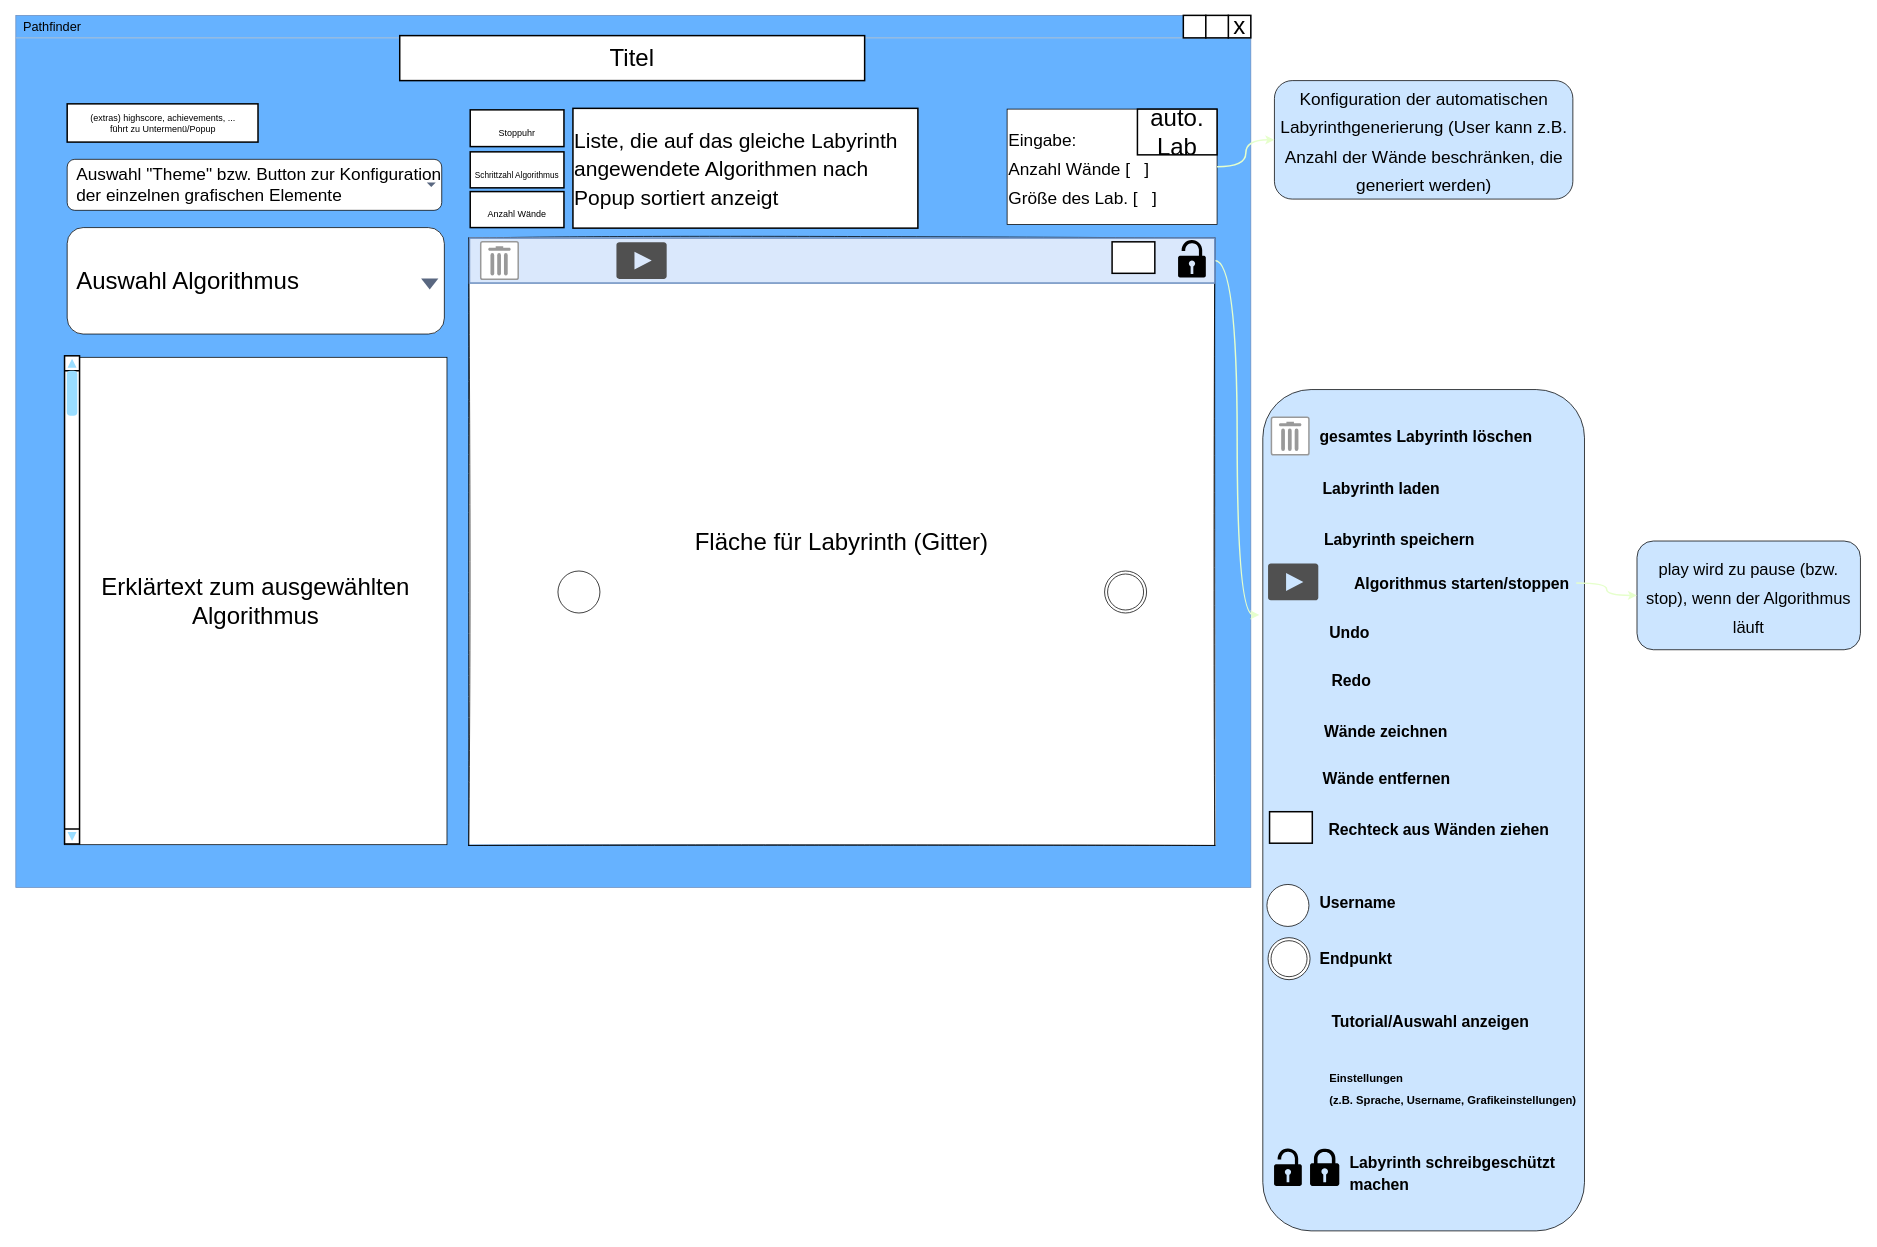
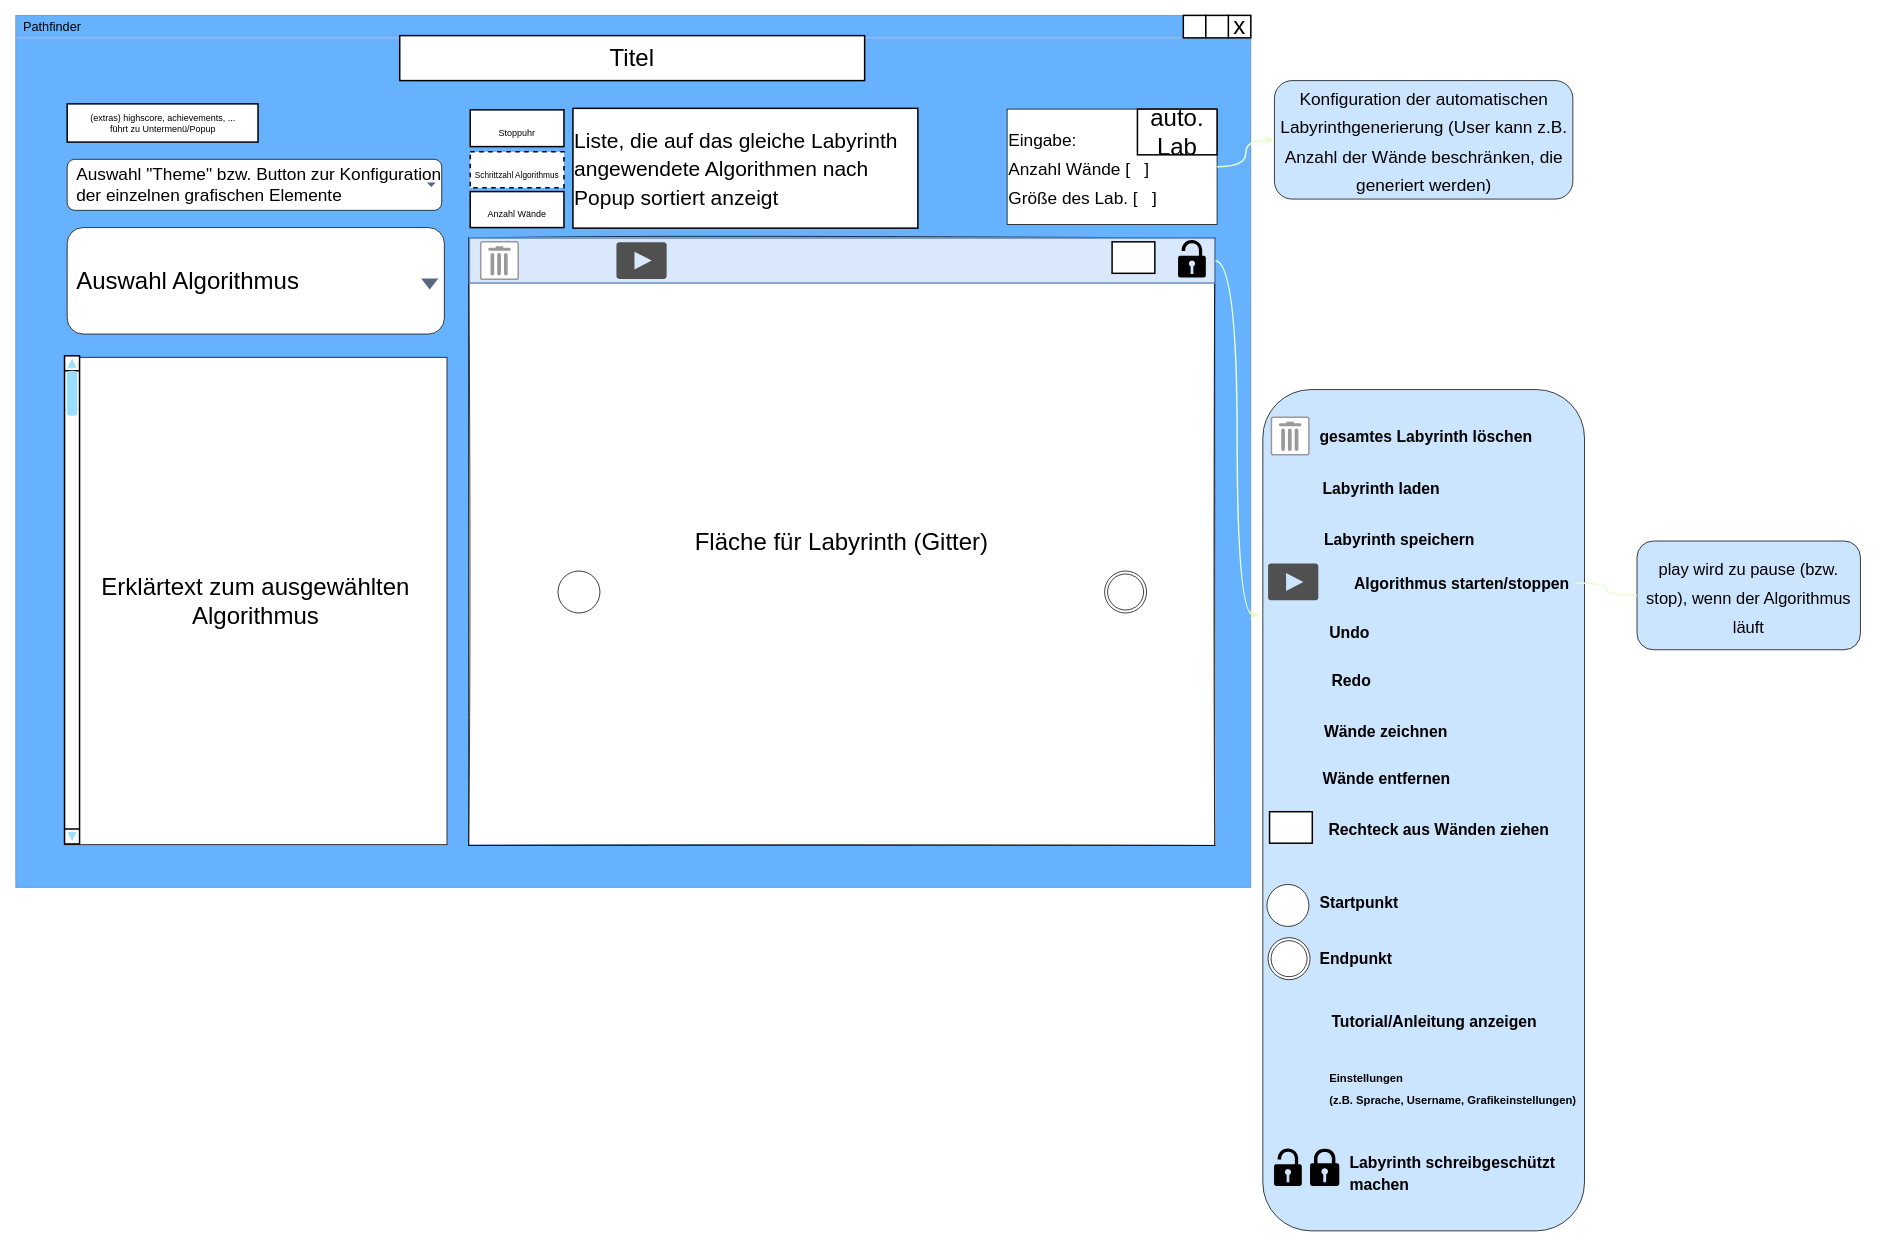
(517, 170) -> (517, 170)
(1628, 595) -> (1631, 595)
(1360, 903) -> (1370, 903)
(1446, 1021) -> (1454, 1021)
